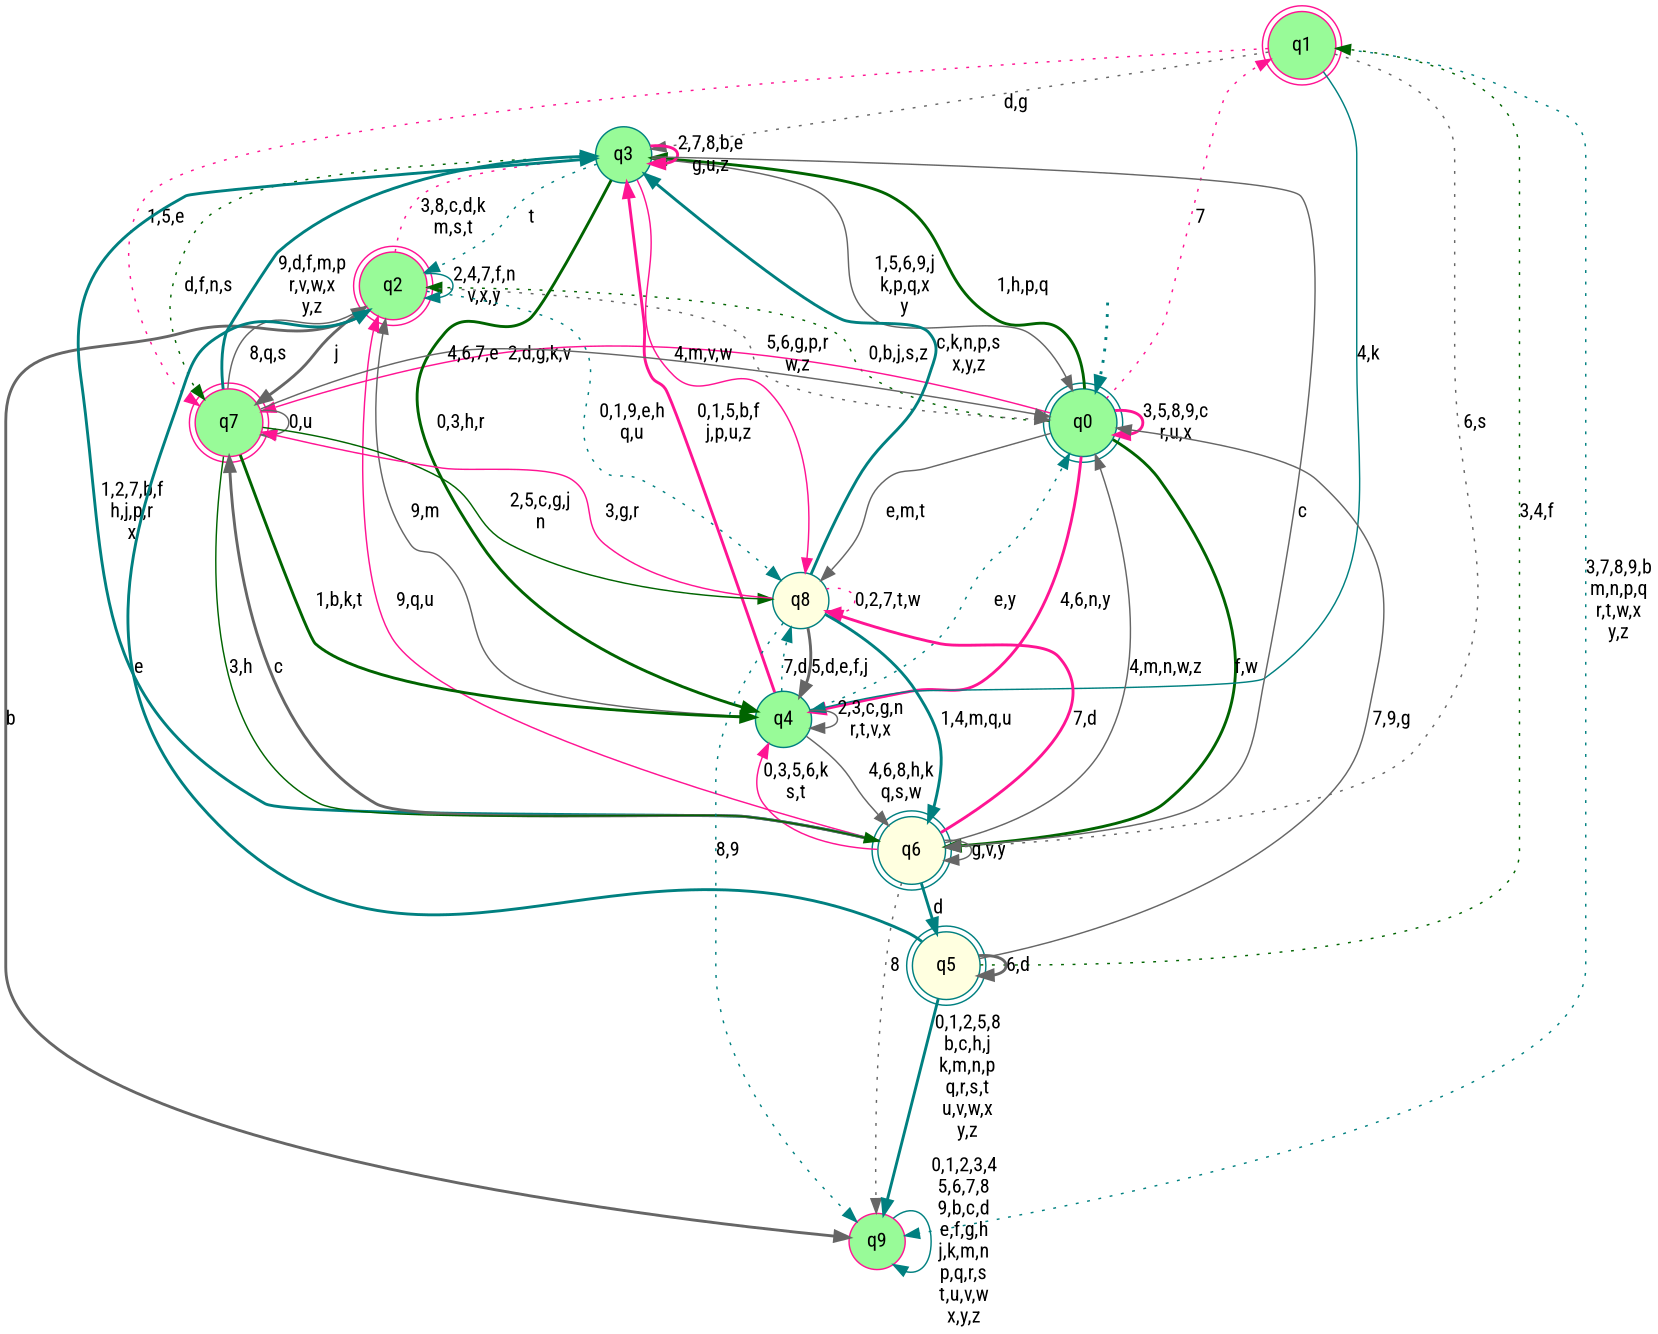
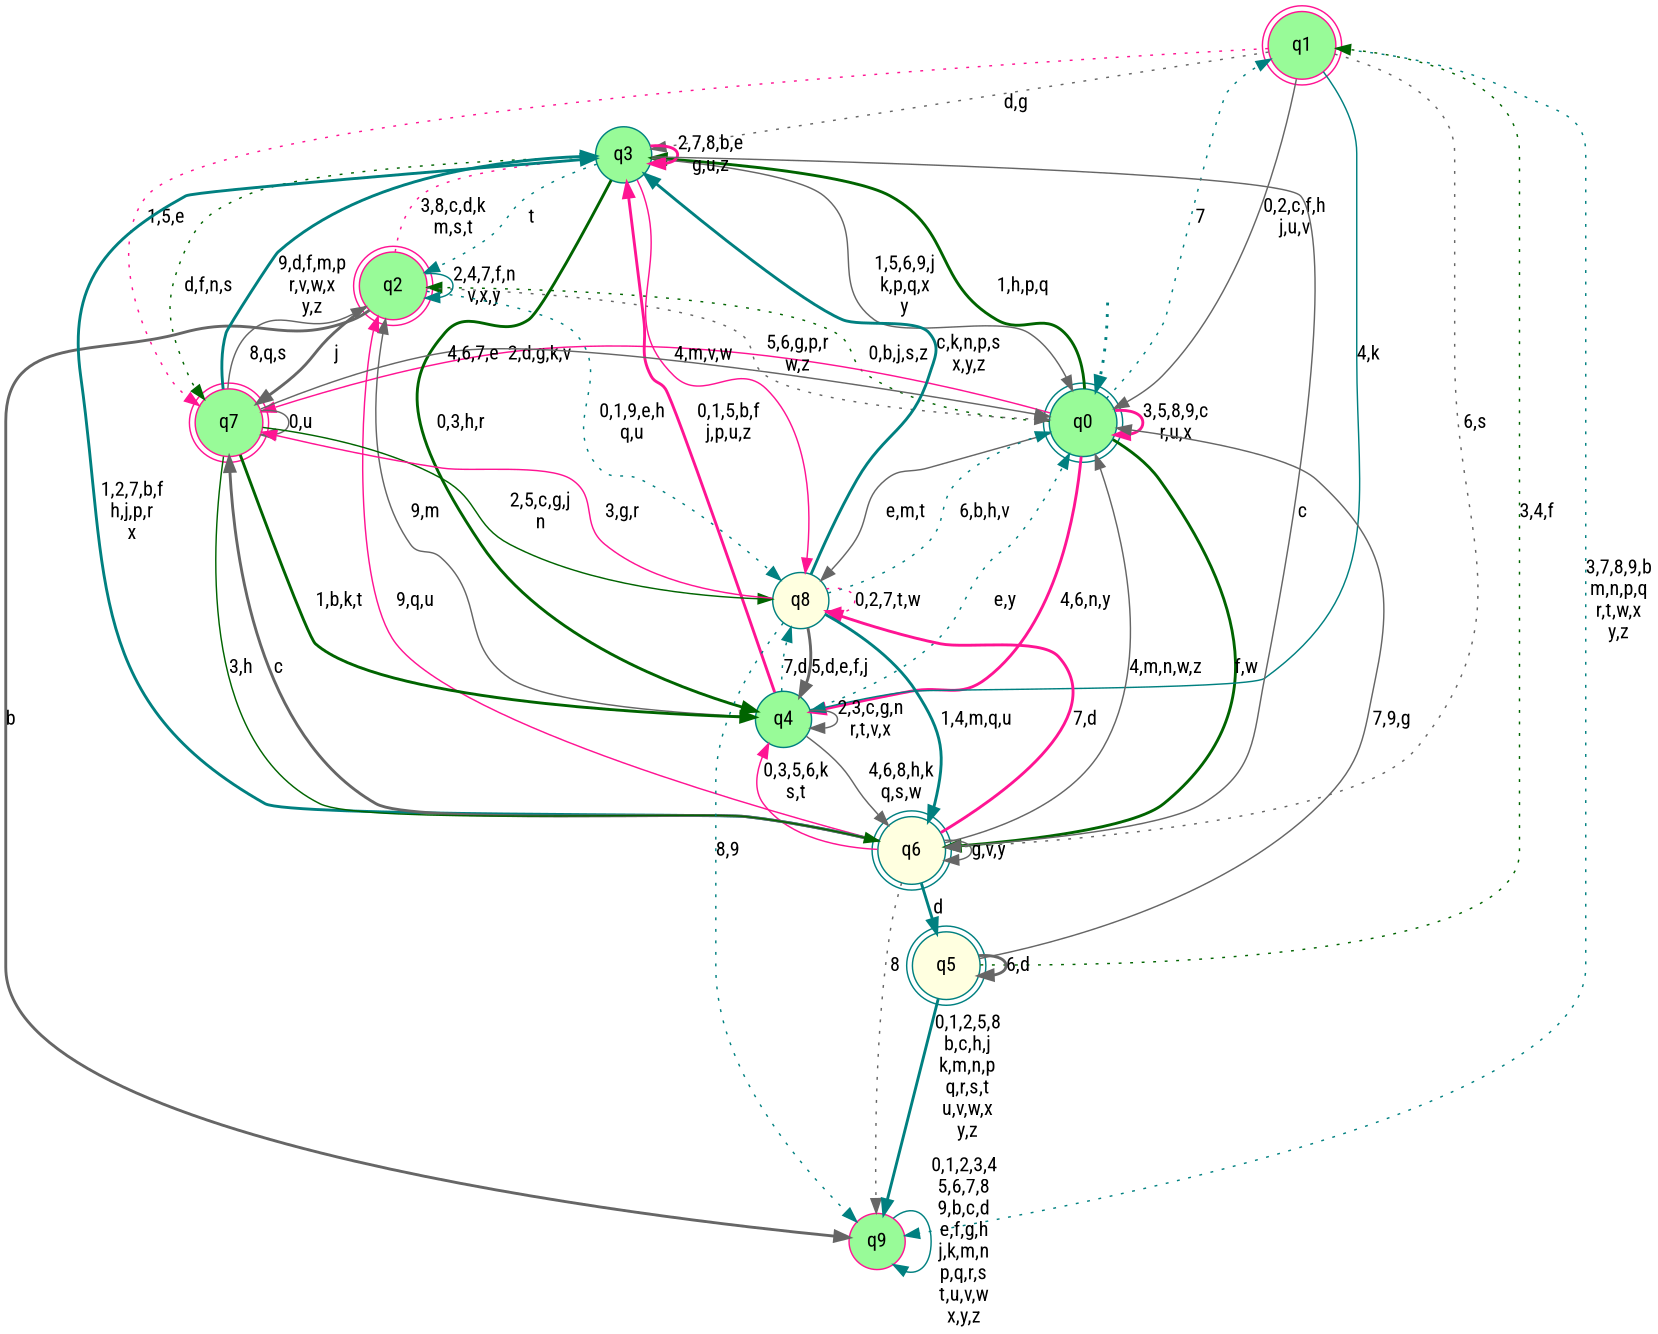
(1187, 233) -> (1187, 233)
none -> (1240, 257)
none -> (940, 523)
(243, 843) -> none
